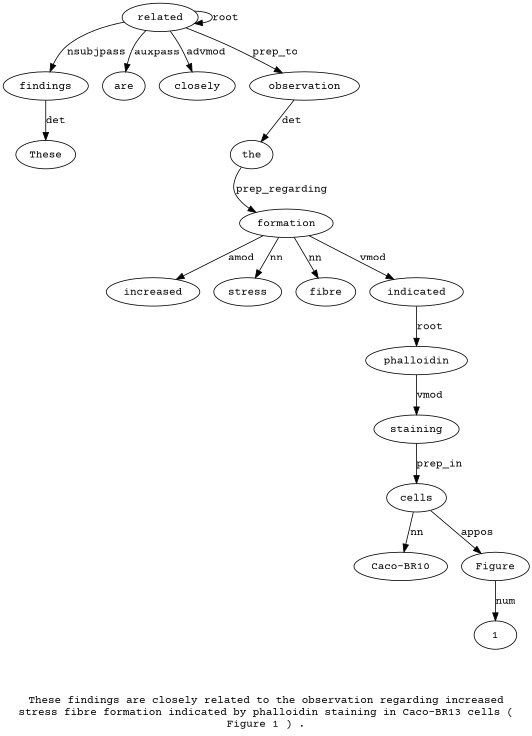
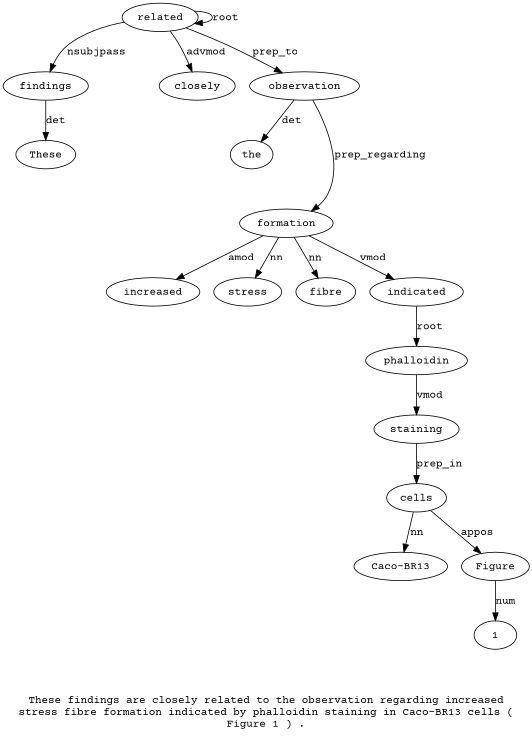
(124, 86) -> none
(234, 190) -> (333, 154)
(401, 566) -> (401, 566)
